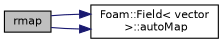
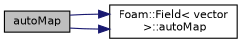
(28, 22) -> (37, 22)
